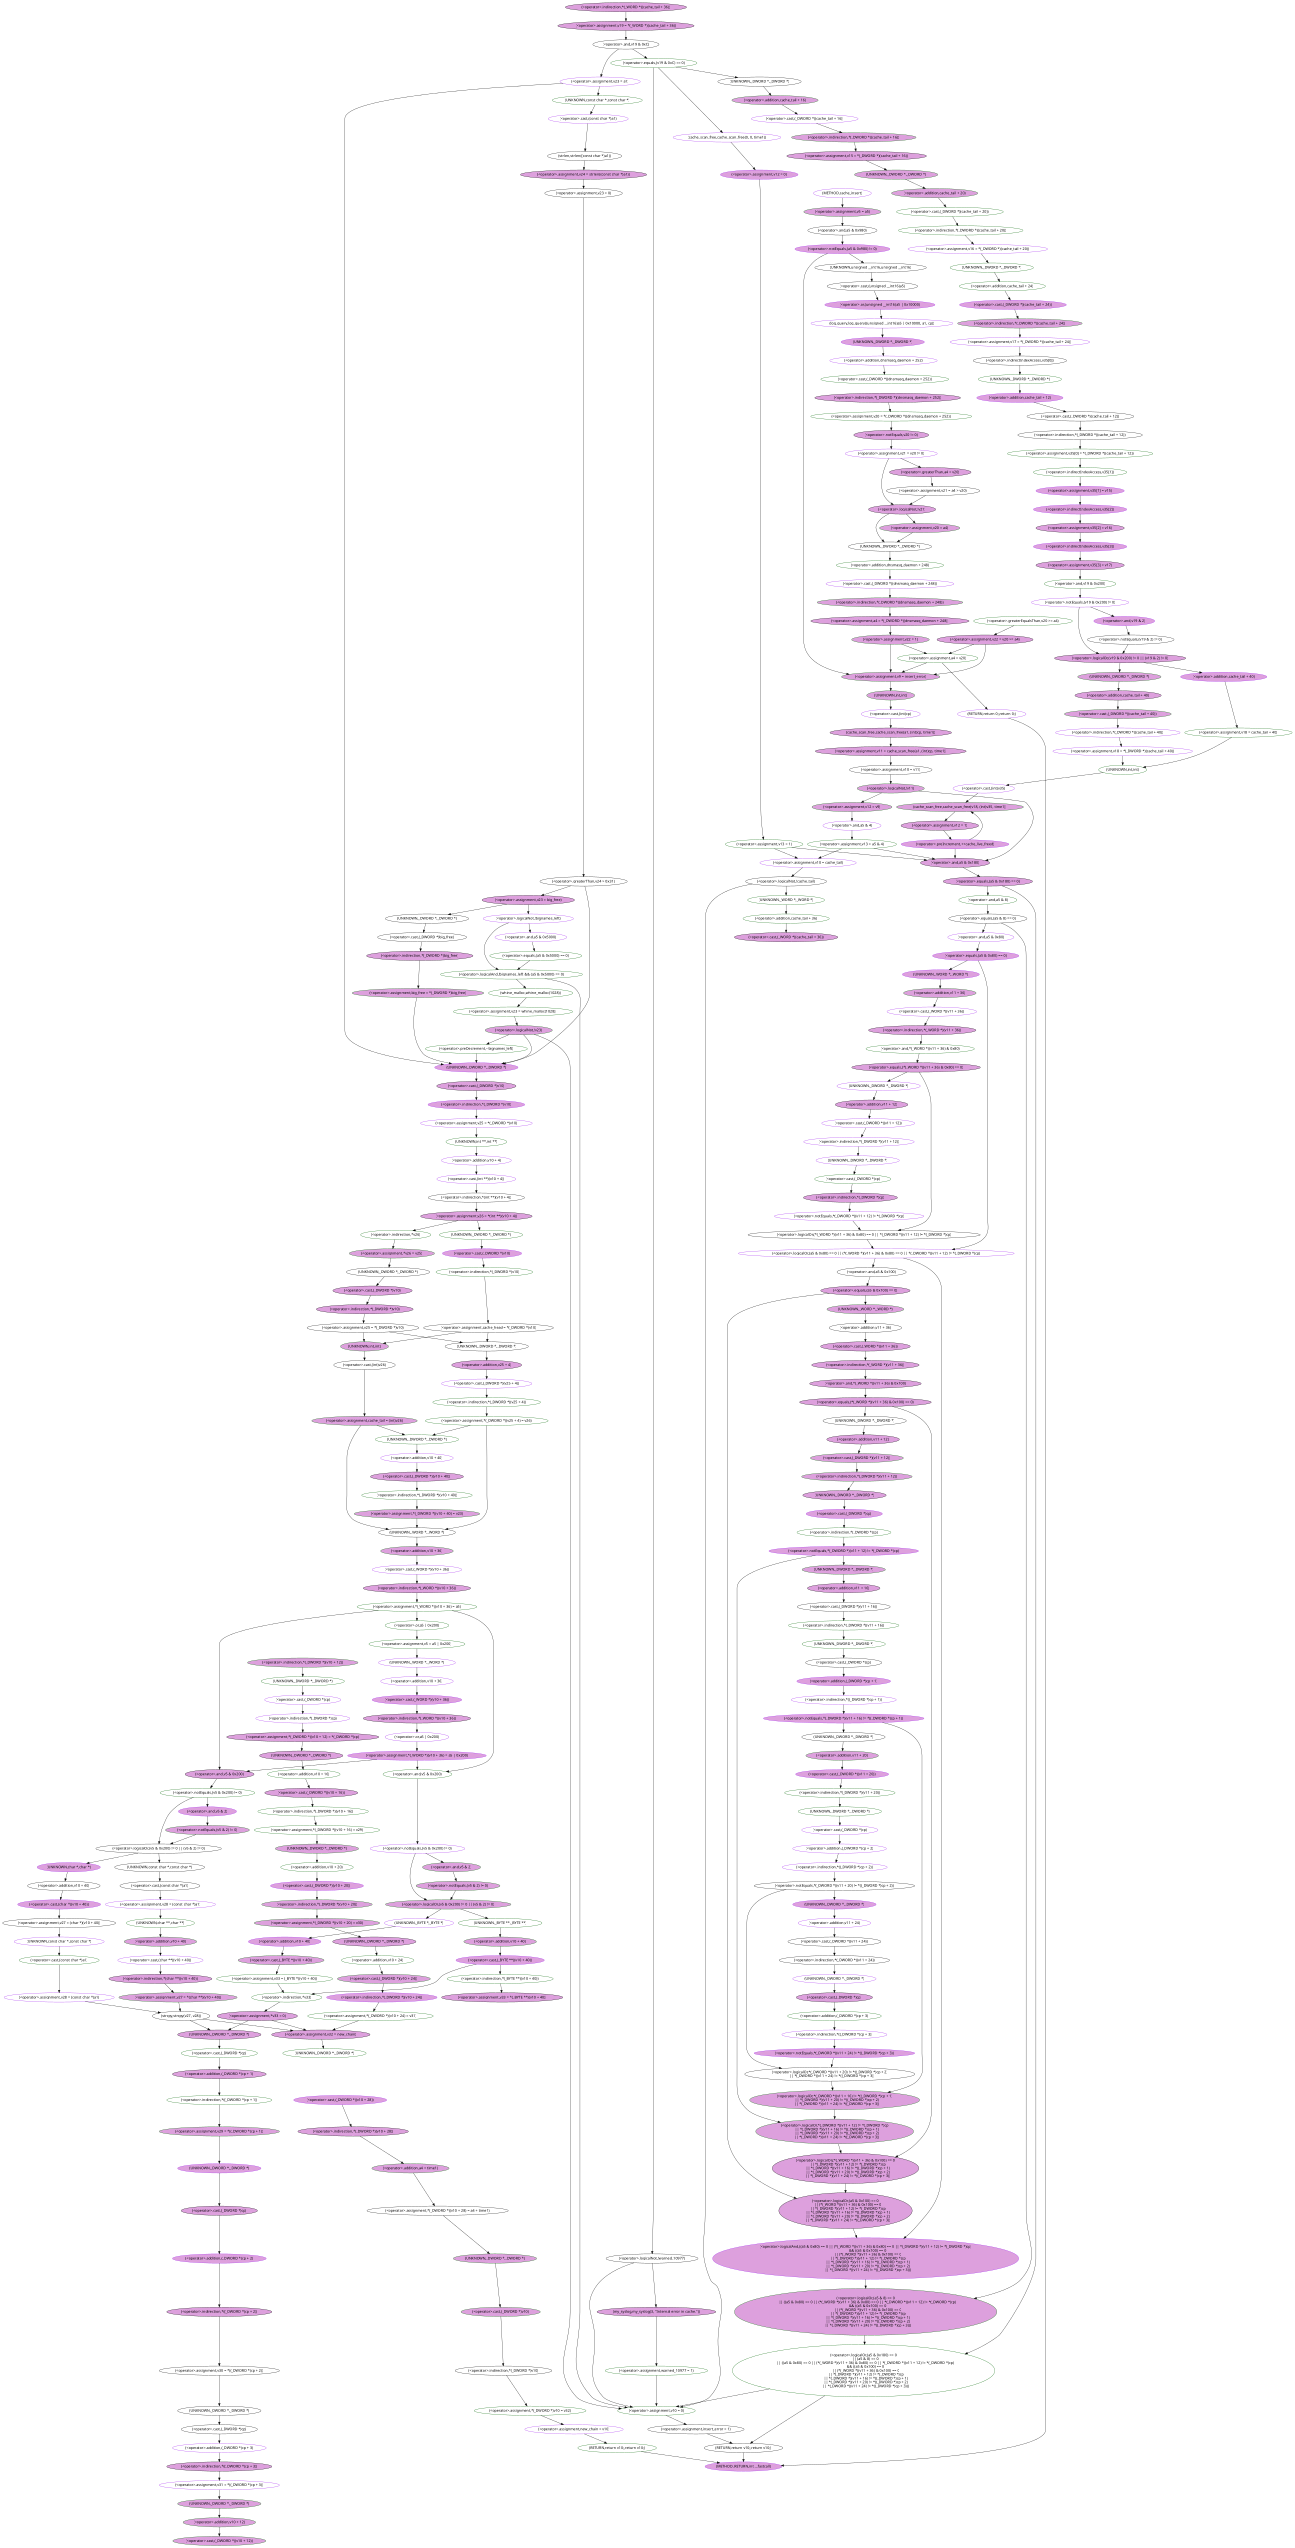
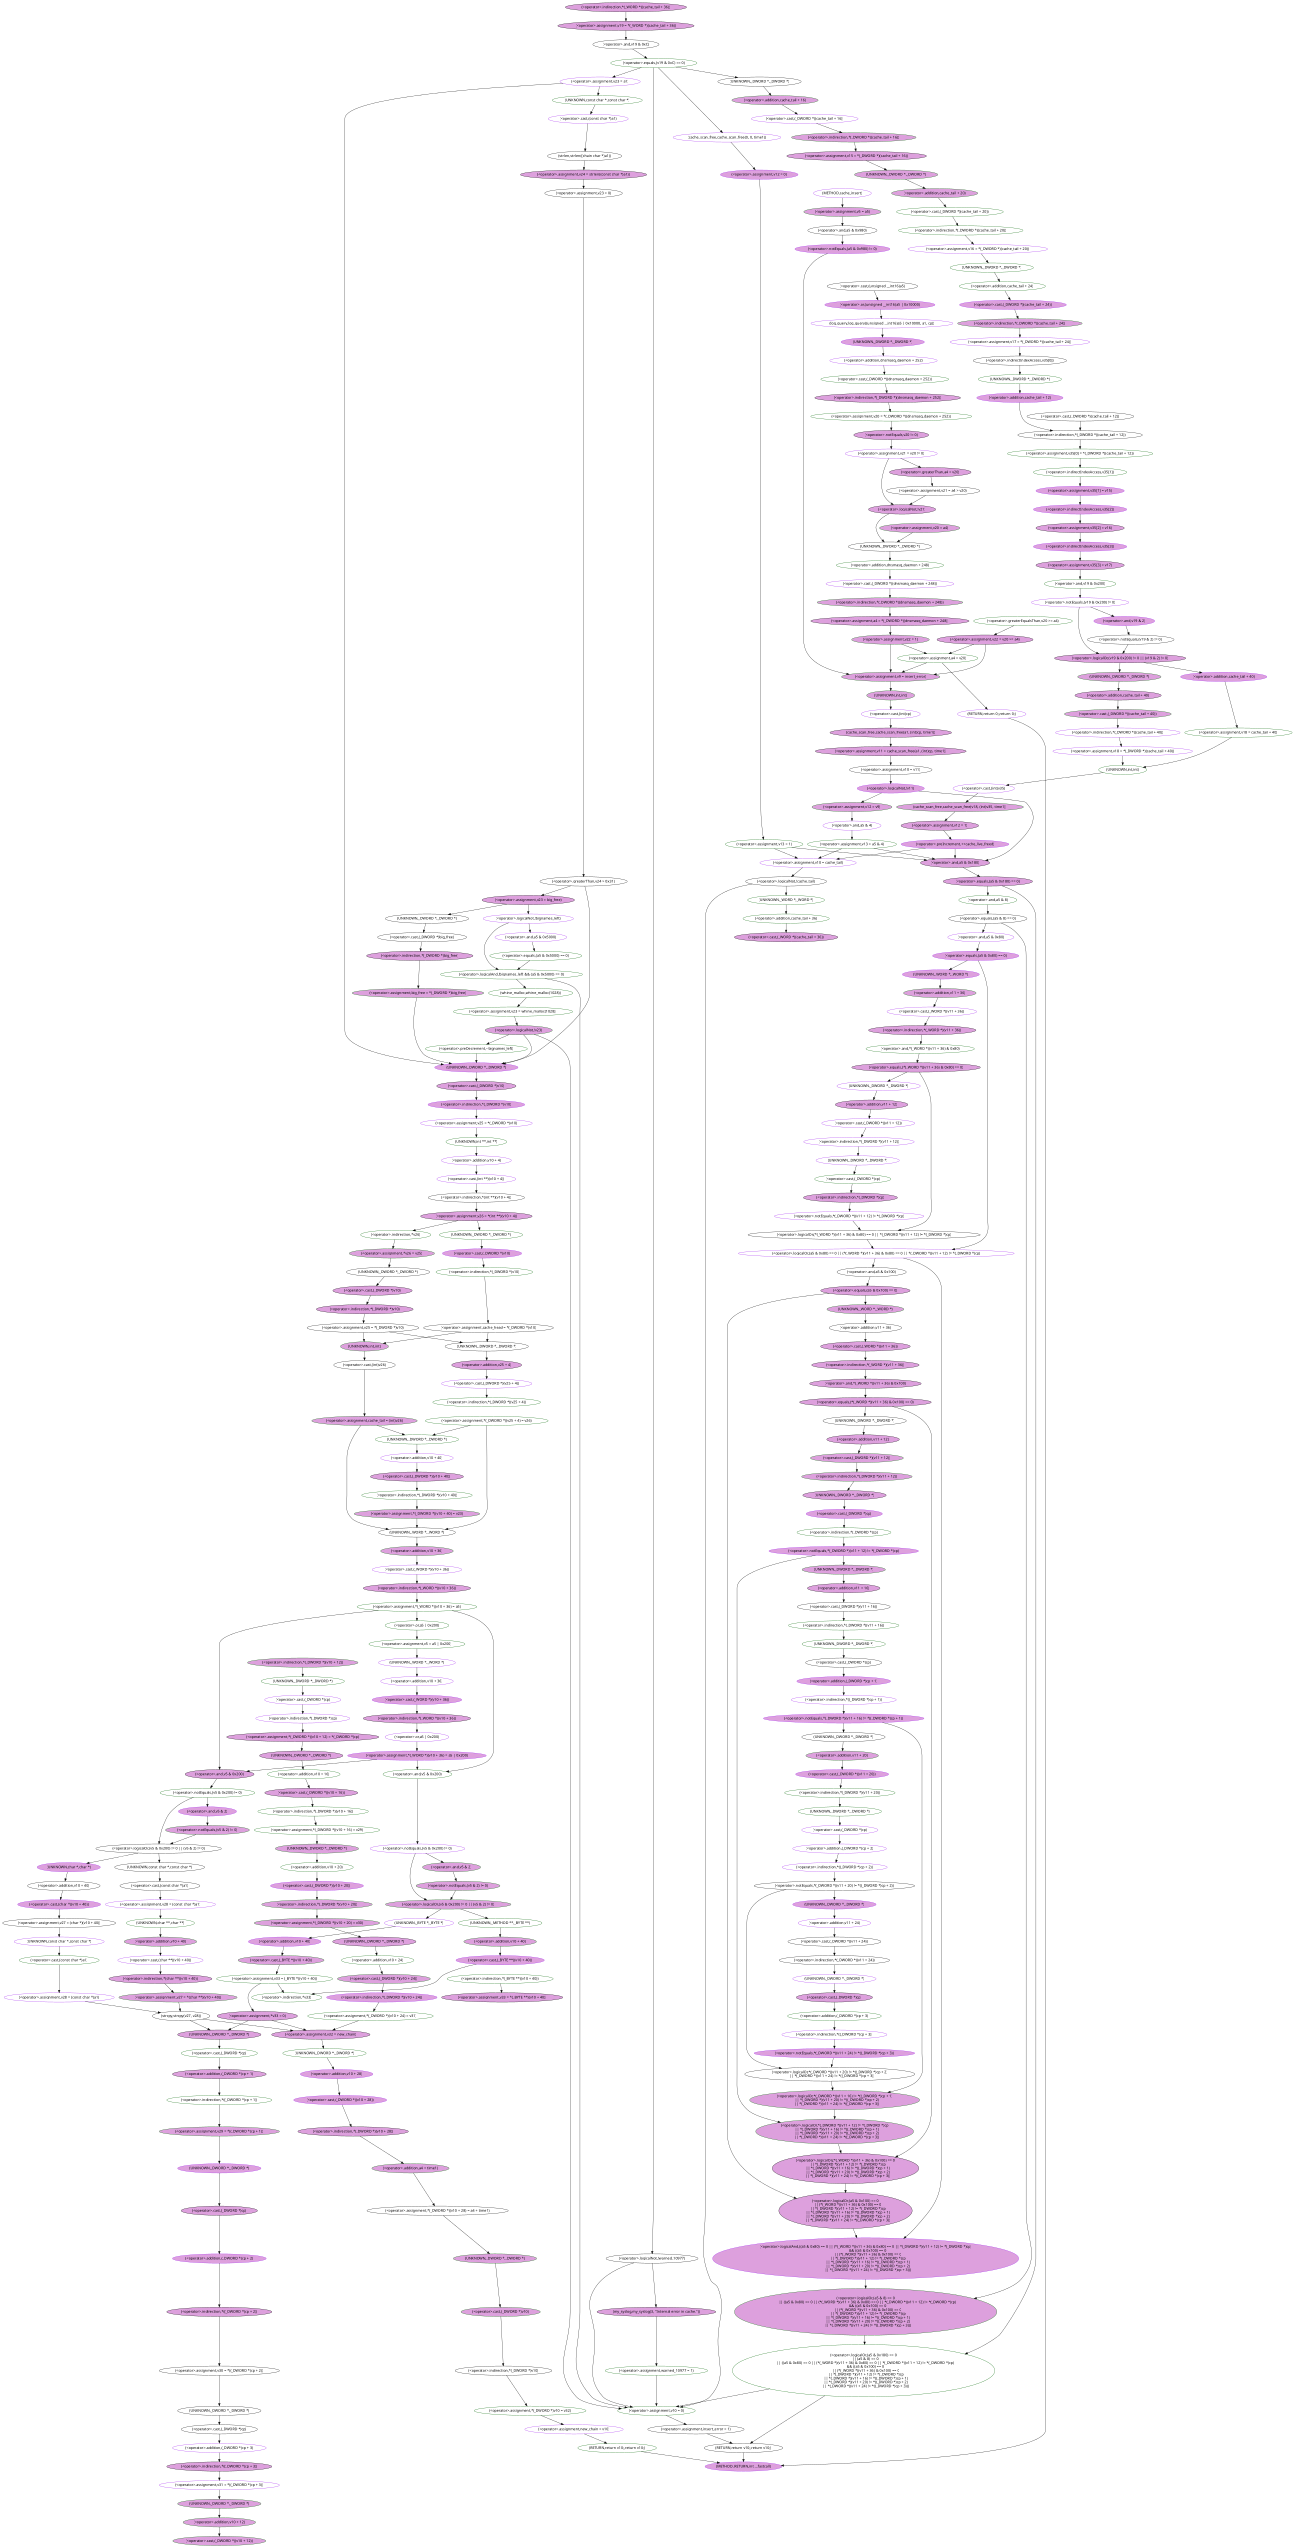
(607, 60) -> (628, 72)
(585, 156) -> (585, 156)
(871, 268) -> none
none -> (886, 387)
(1049, 407) -> (1028, 423)
(910, 518) -> none
(891, 788) -> (891, 788)
(982, 828) -> (882, 853)
(487, 1410) -> none
(500, 1923) -> (500, 1923)
(500, 1968) -> none
(273, 2006) -> (249, 1994)
none -> (337, 2074)
